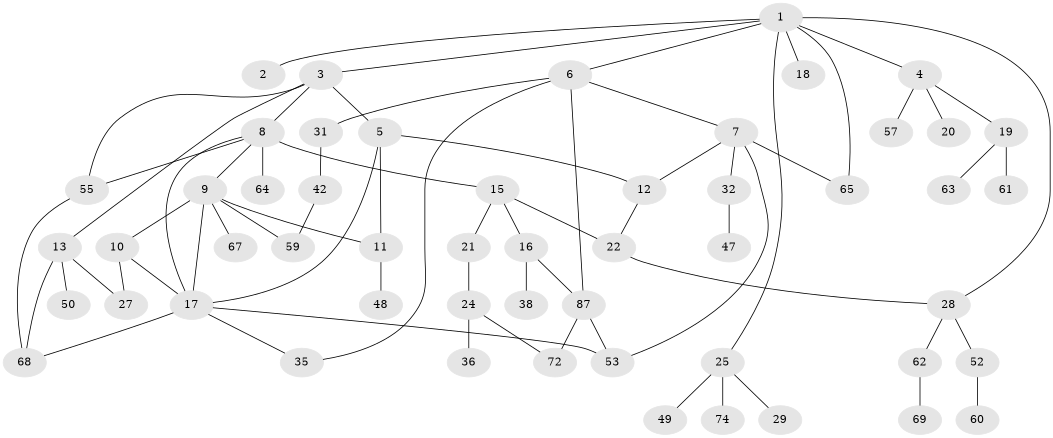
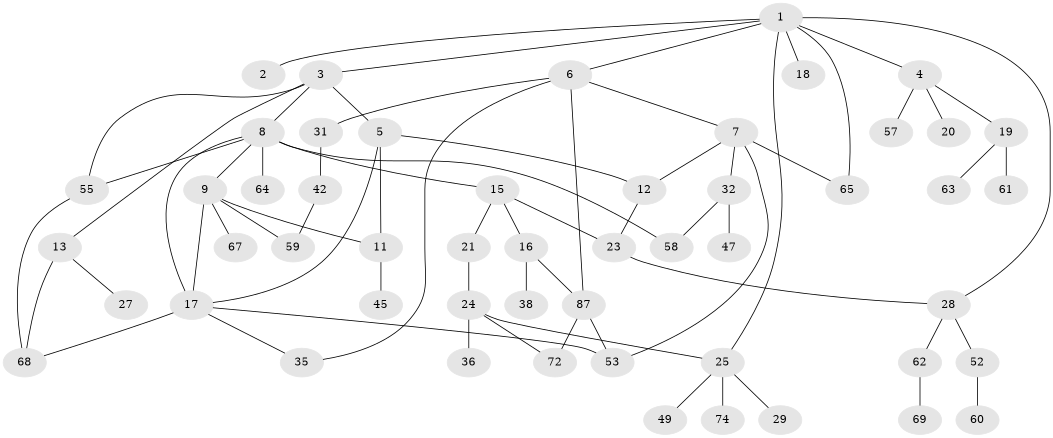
(117, 248) -> none
(614, 248) -> (614, 248)
none -> (672, 248)
(69, 305) -> none
(381, 305) -> (381, 305)
none -> (593, 339)
